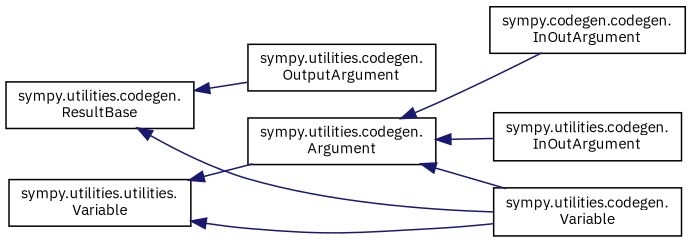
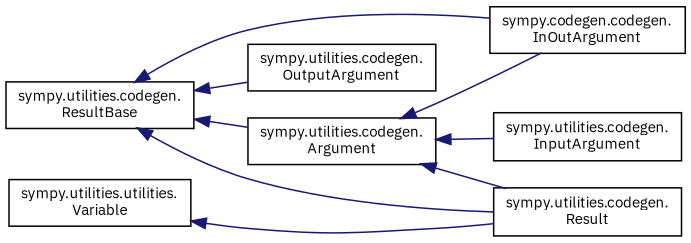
none -> (313, 19)
(588, 137) -> (588, 137)
(241, 167) -> (229, 124)
(588, 212) -> (588, 212)
